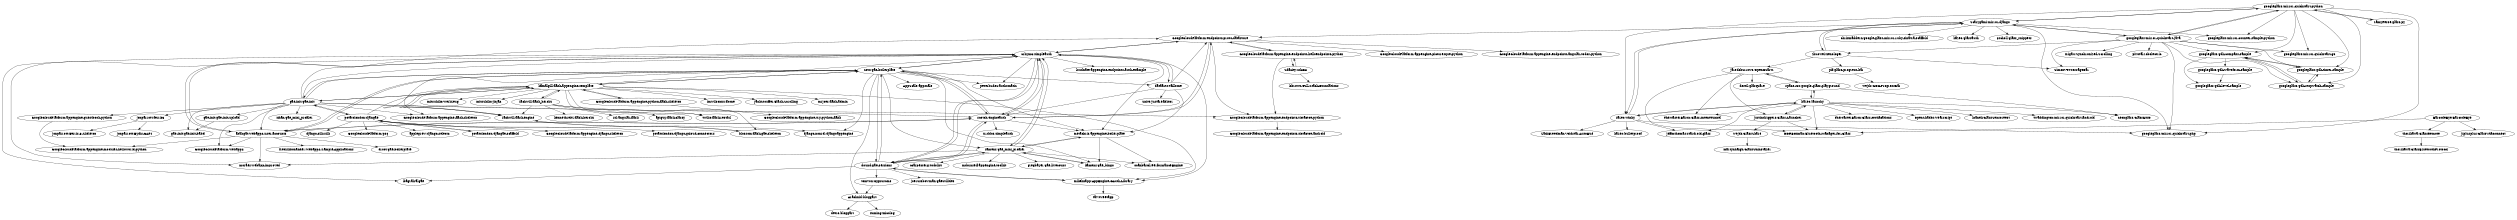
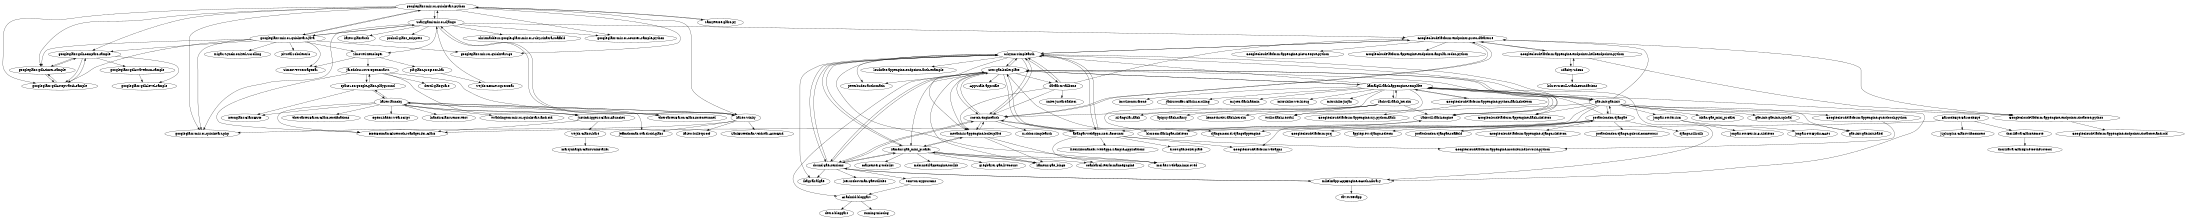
(1884, 25) -> (453, 63)
none -> (981, 127)
